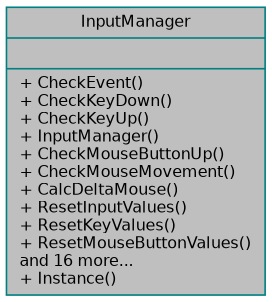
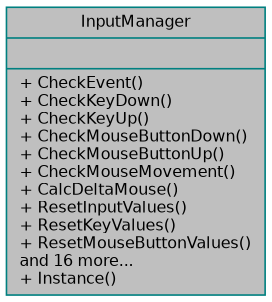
(90, 137) -> (134, 137)
